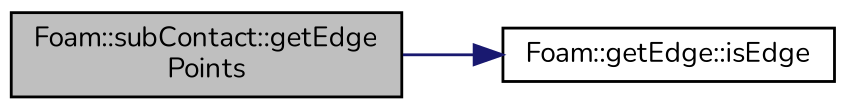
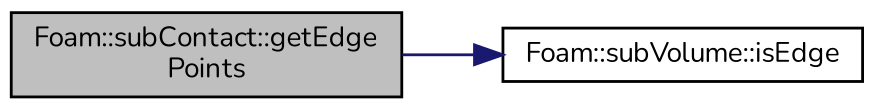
(669, 55) -> (683, 55)
